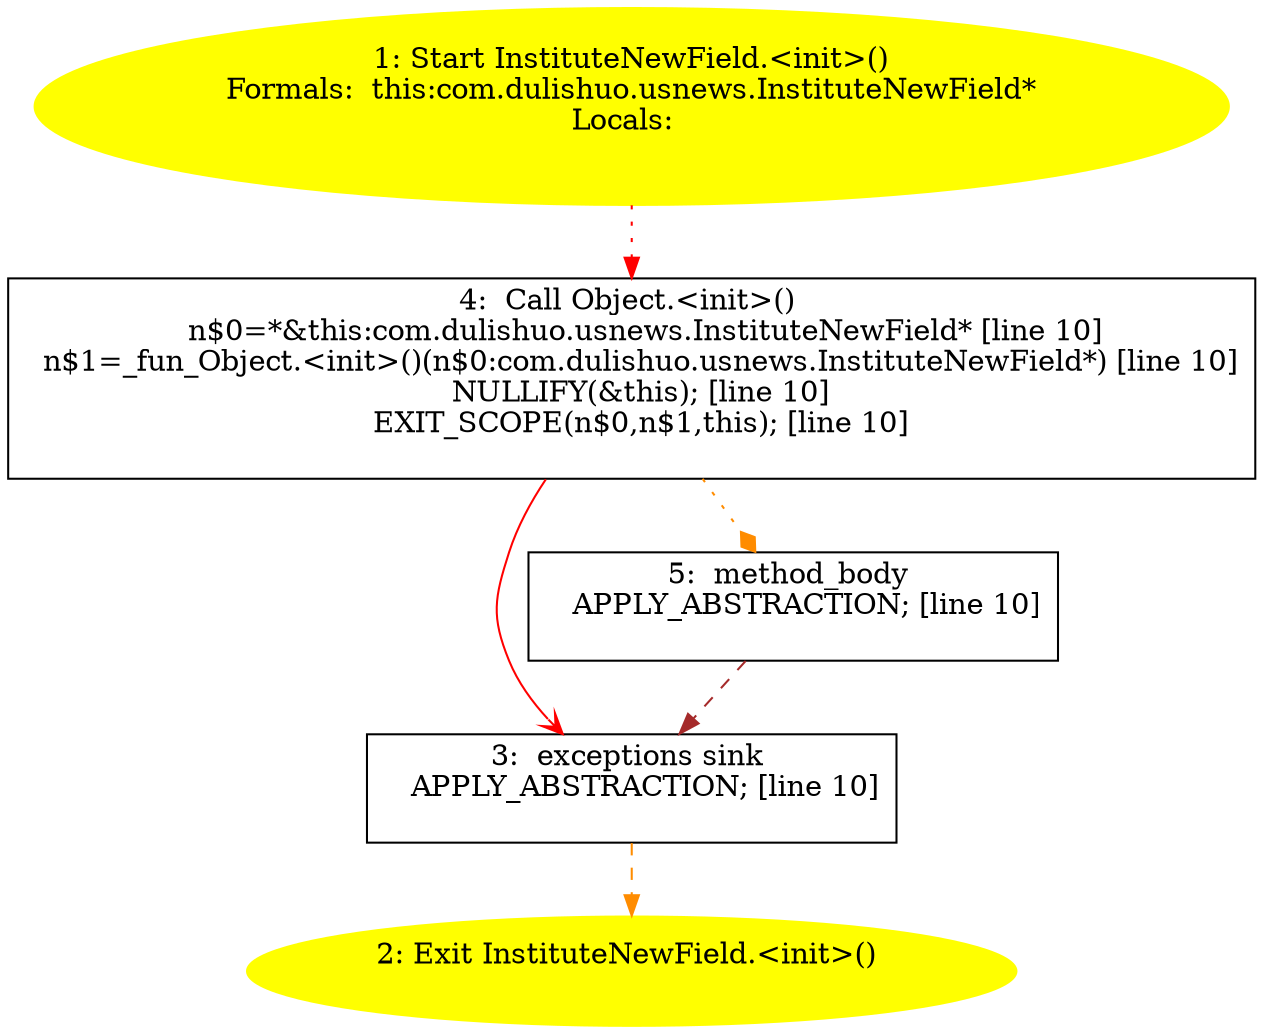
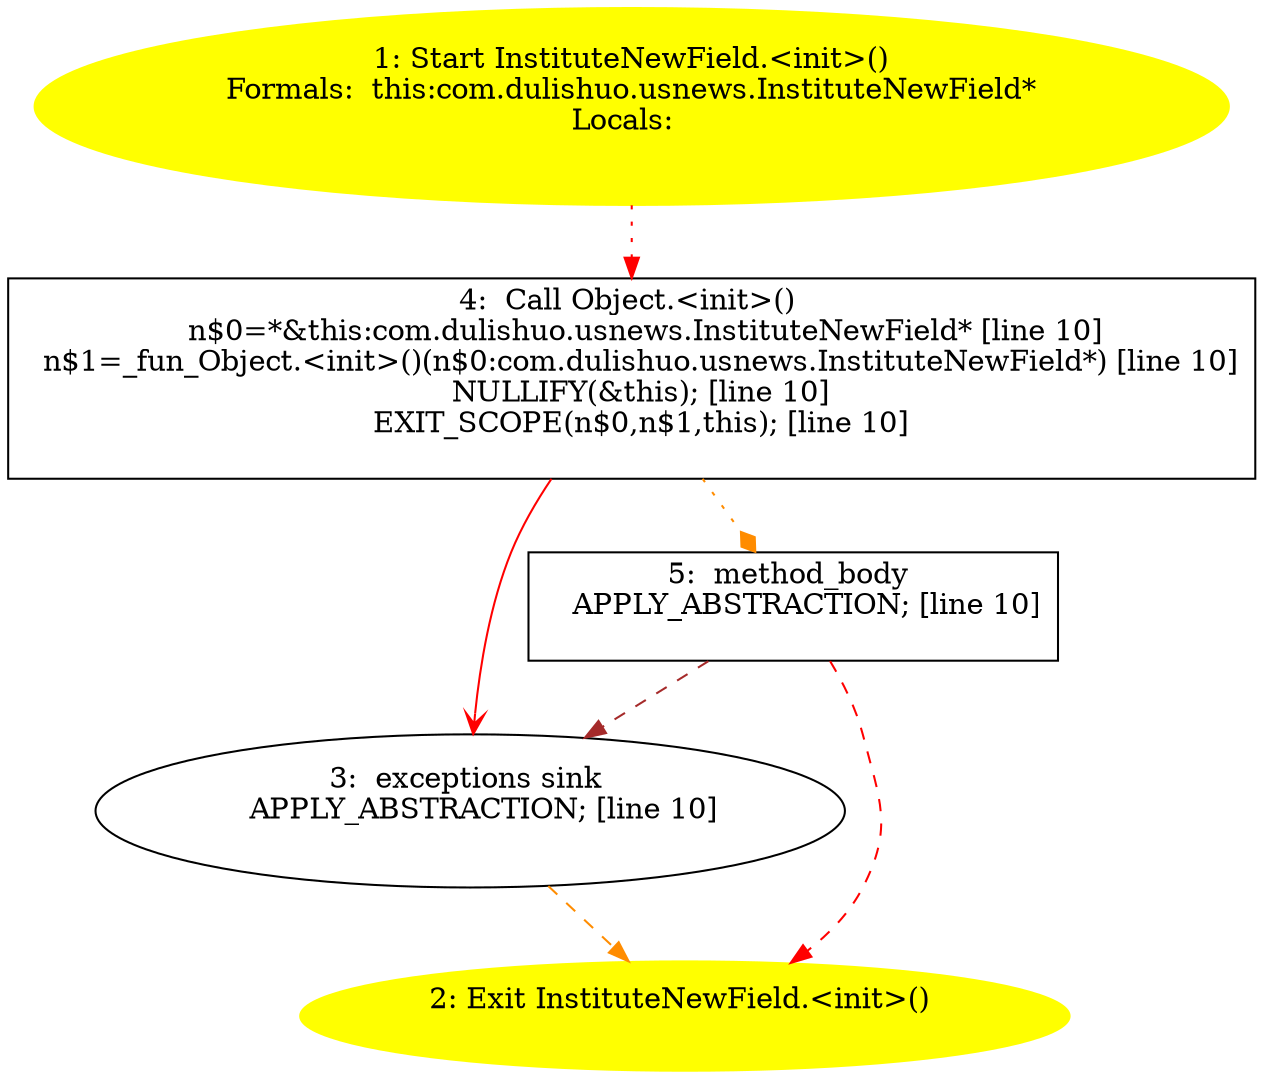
(632, 788) -> (470, 811)
none -> (881, 814)
